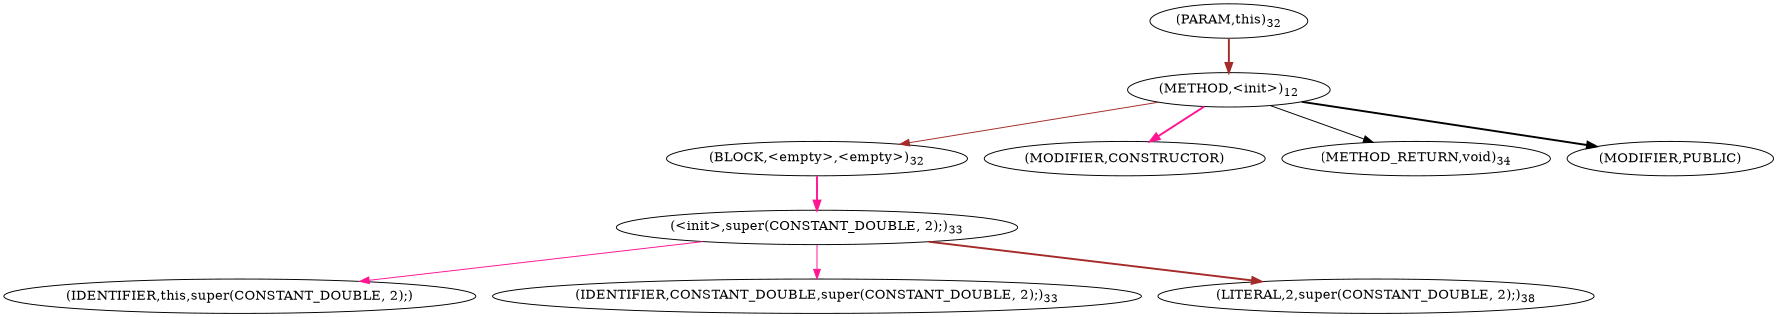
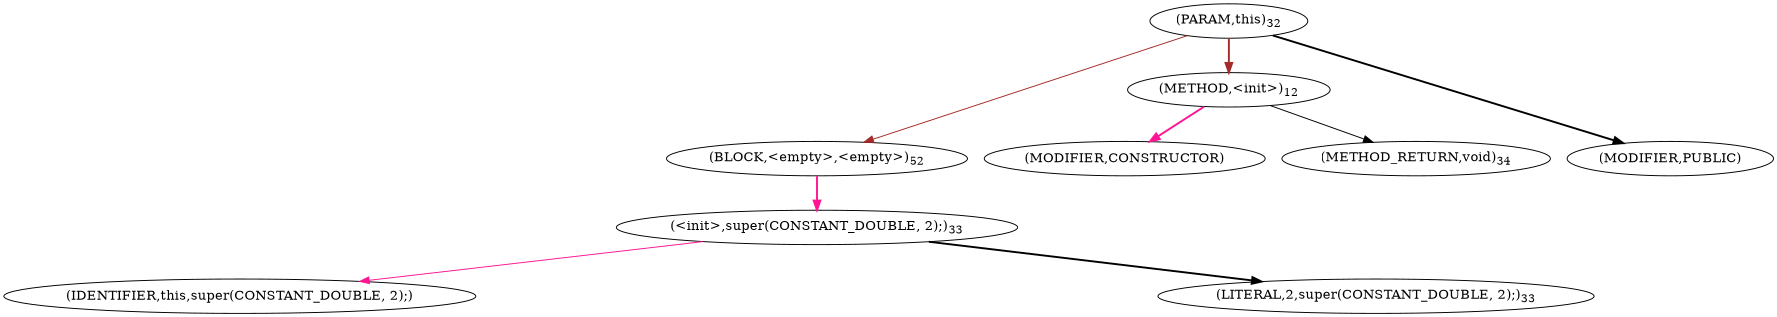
(1034, 122) -> (1030, 87)
(1444, 123) -> (1443, 88)
(917, 157) -> (917, 157)
(1090, 261) -> (1090, 261)
(1528, 295) -> (1528, 295)
(817, 296) -> none
